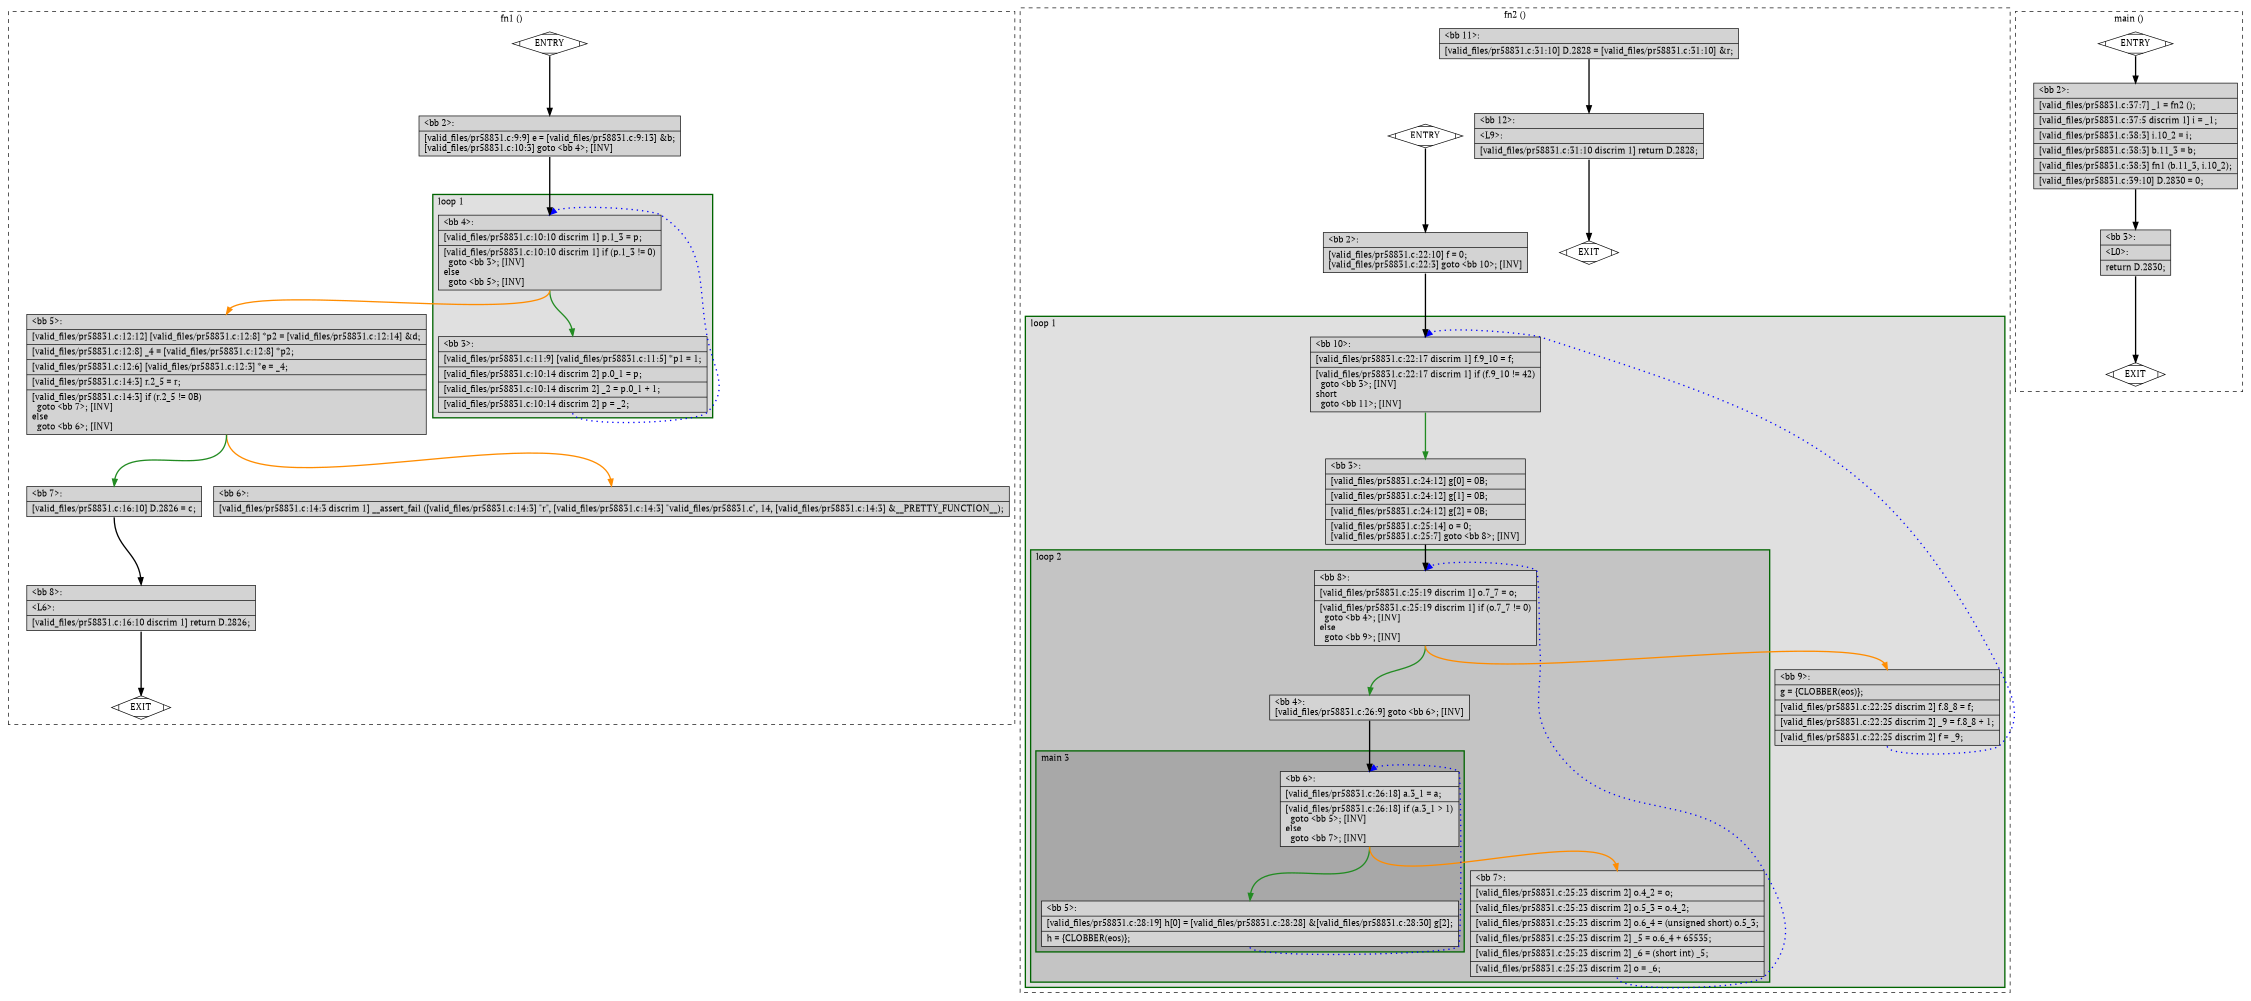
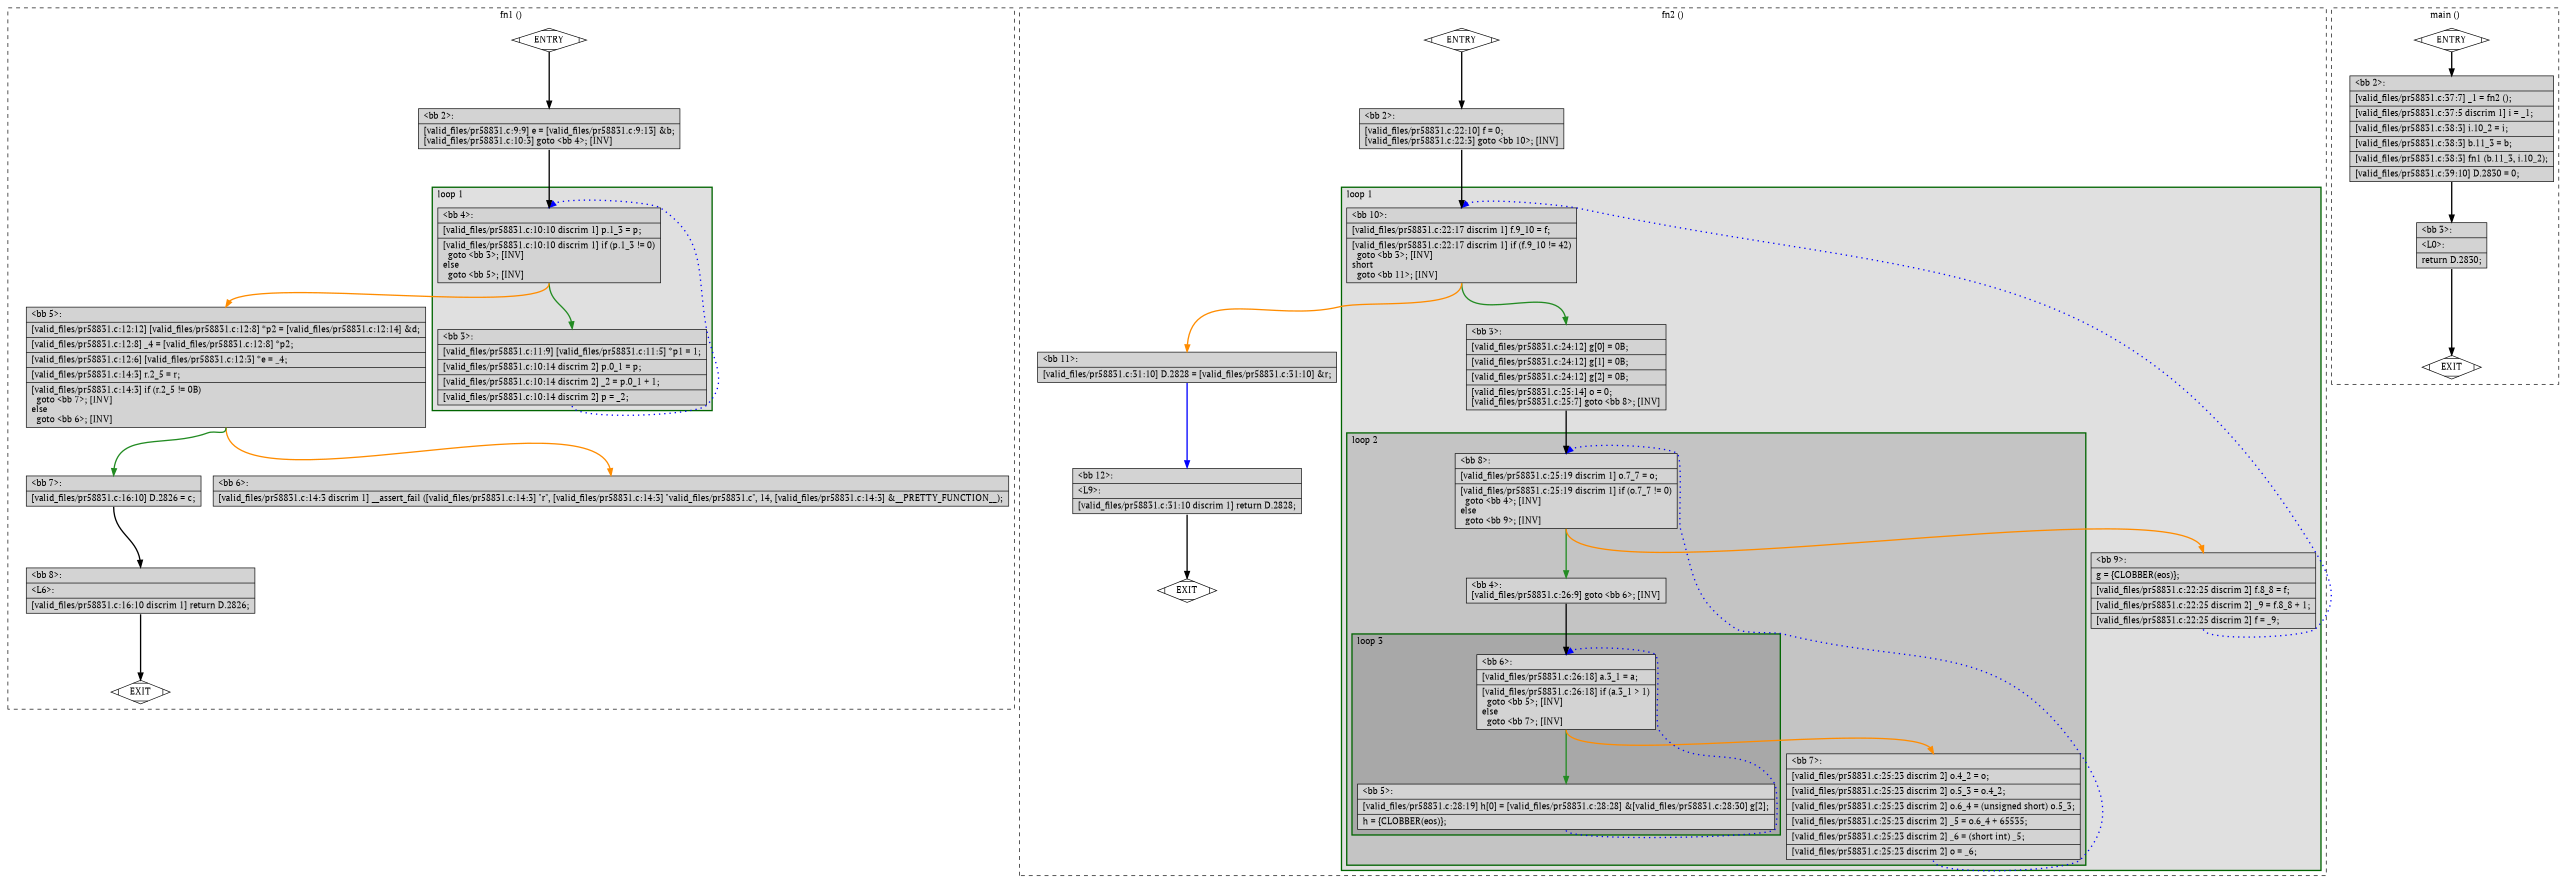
(1589, 82) -> (1187, 422)
none -> (1319, 310)
(1055, 758) -> (1370, 642)
